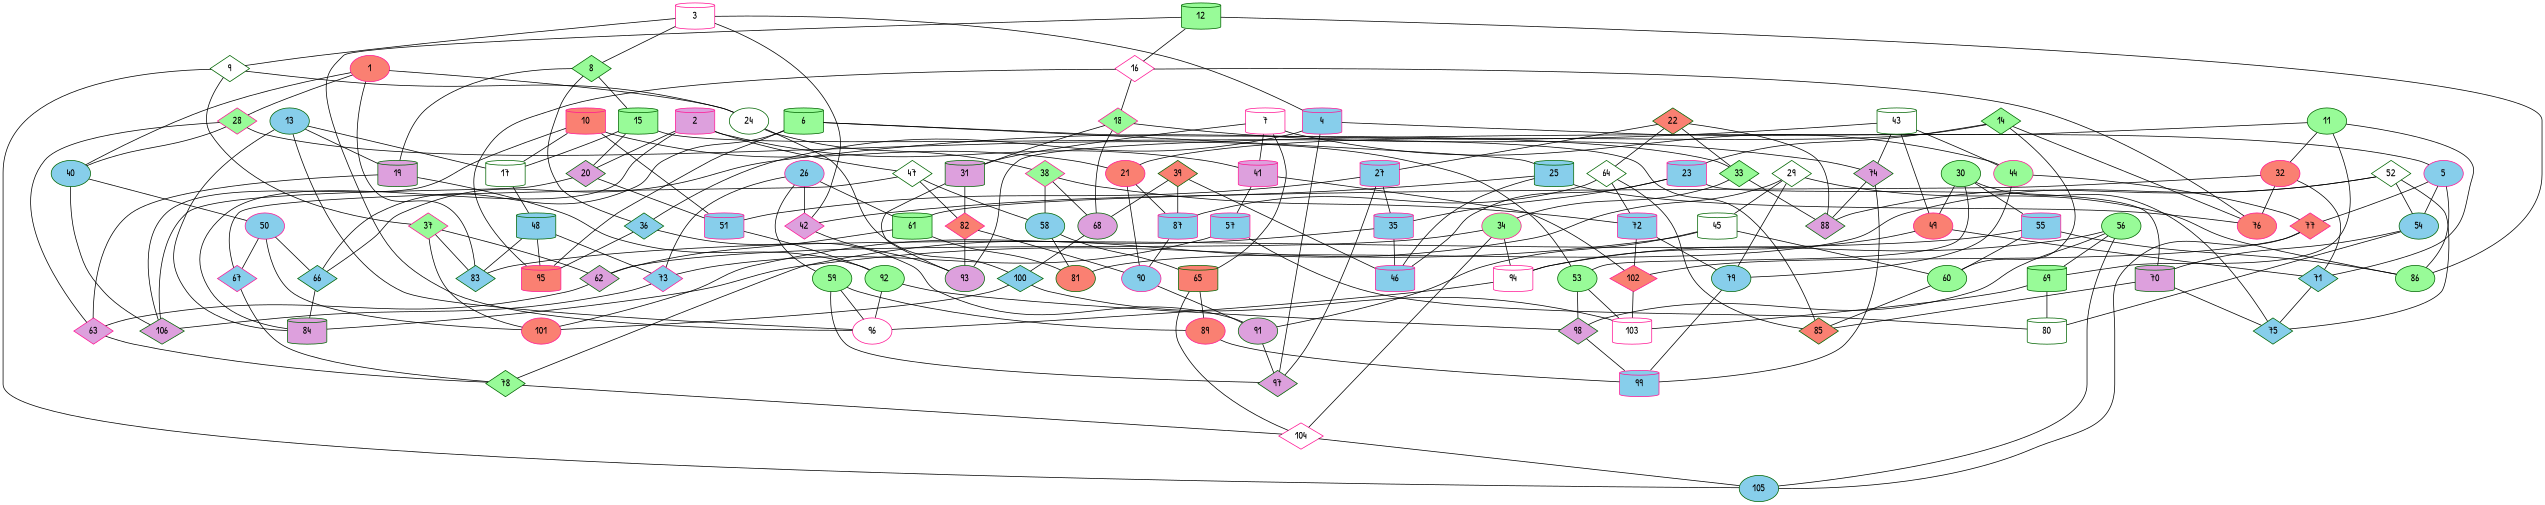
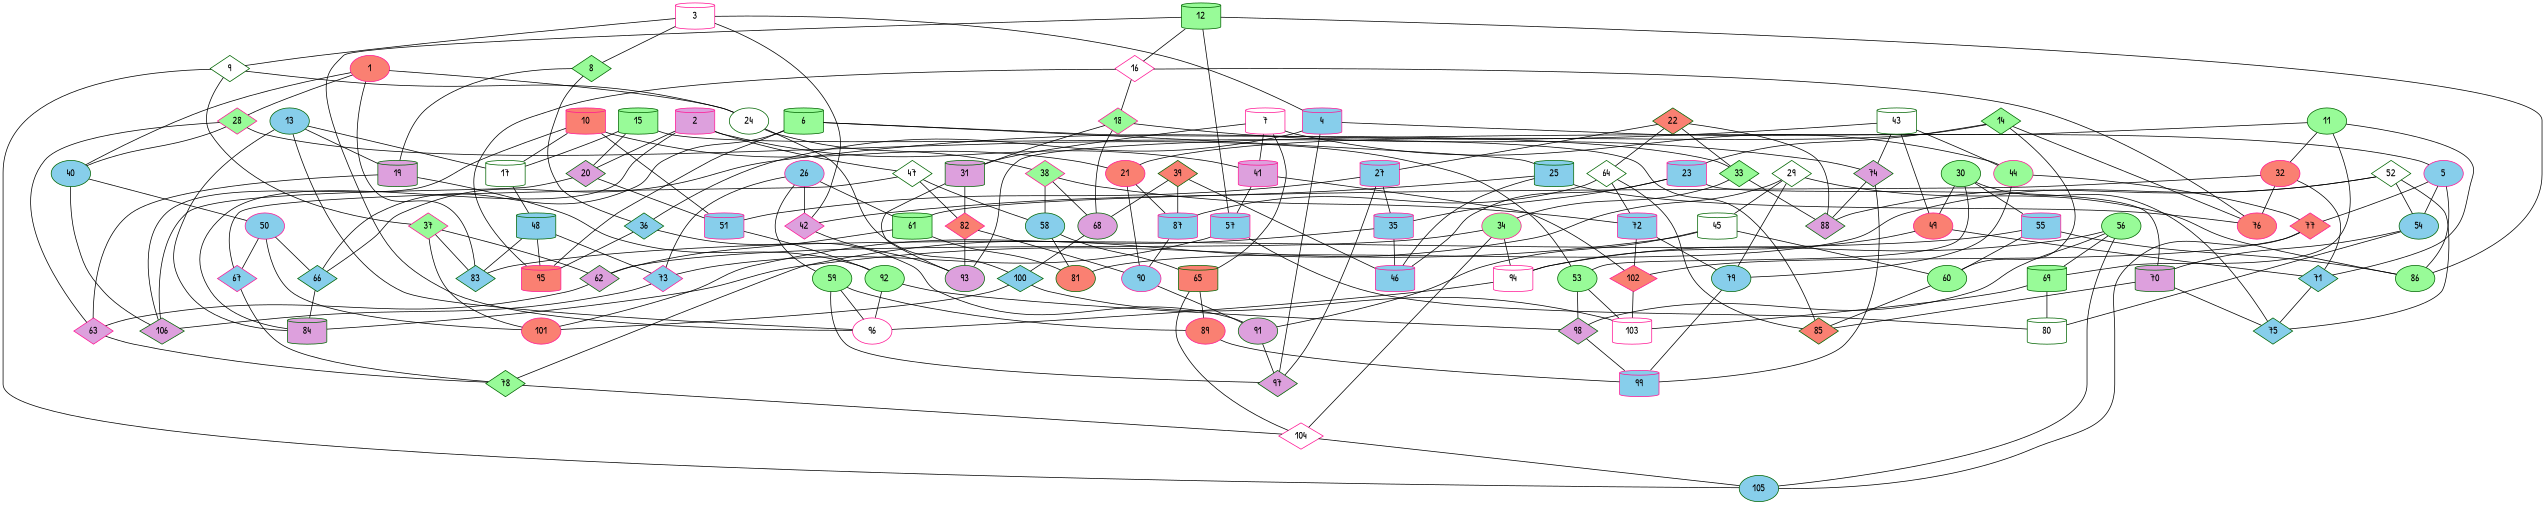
(619, 99) -> none
none -> (1216, 121)
